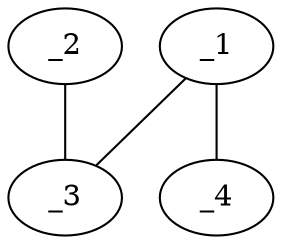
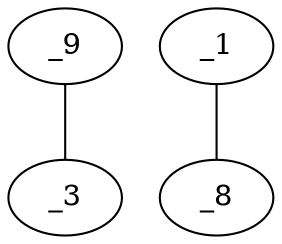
(65, 46) -> (65, 46)
(141, 122) -> none
(217, 198) -> (217, 198)
